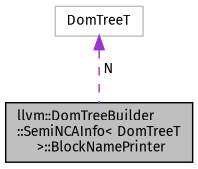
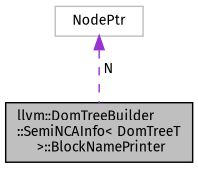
(99, 21) -> (99, 21)
